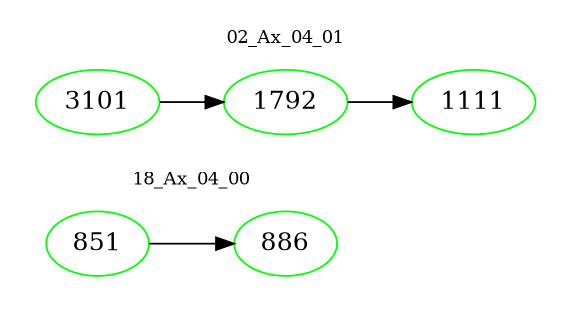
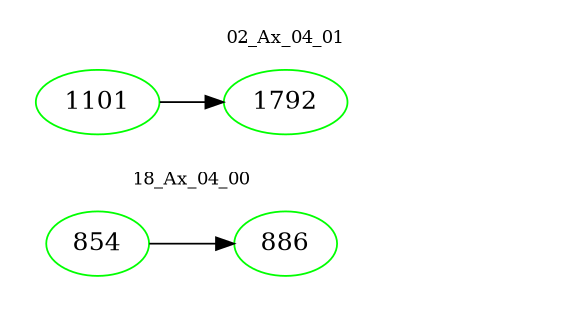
(98, 102) -> (98, 102)
(474, 102) -> none
(98, 244) -> (98, 244)
